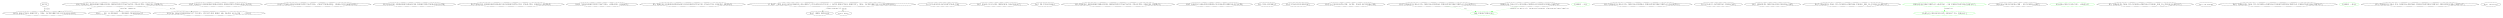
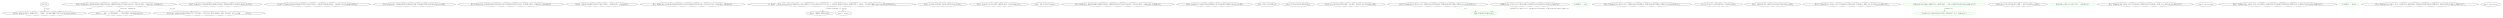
(943, 4) -> (943, 4)
